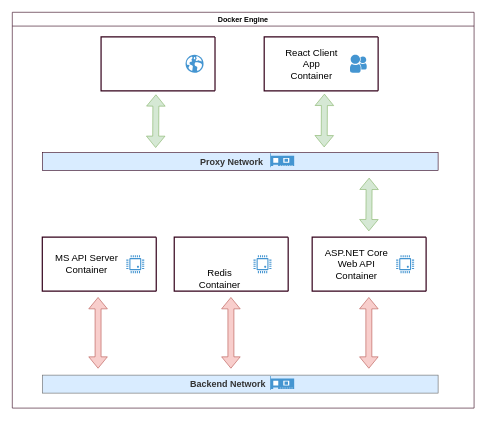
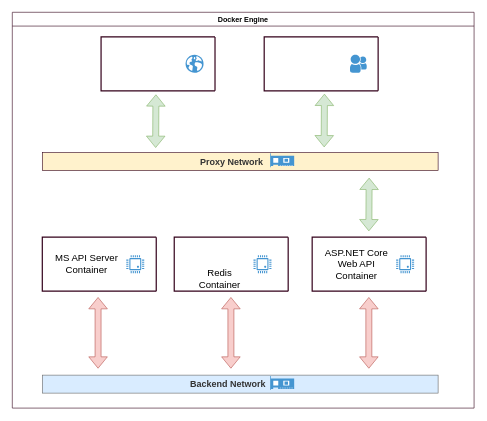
(312, 64) -> none
(240, 162) -> (240, 162)
